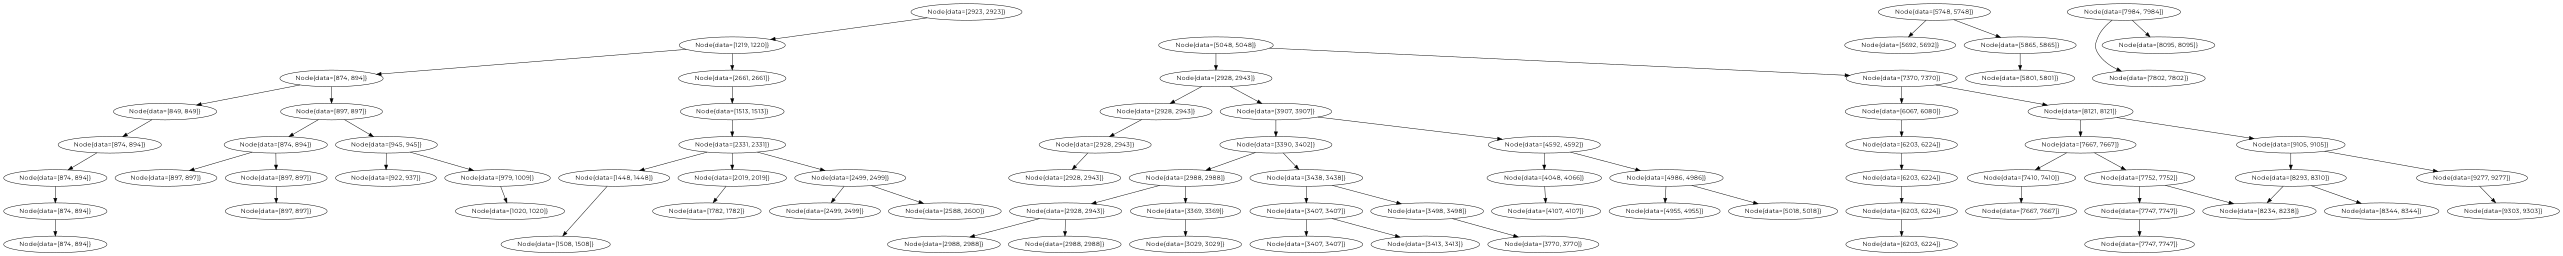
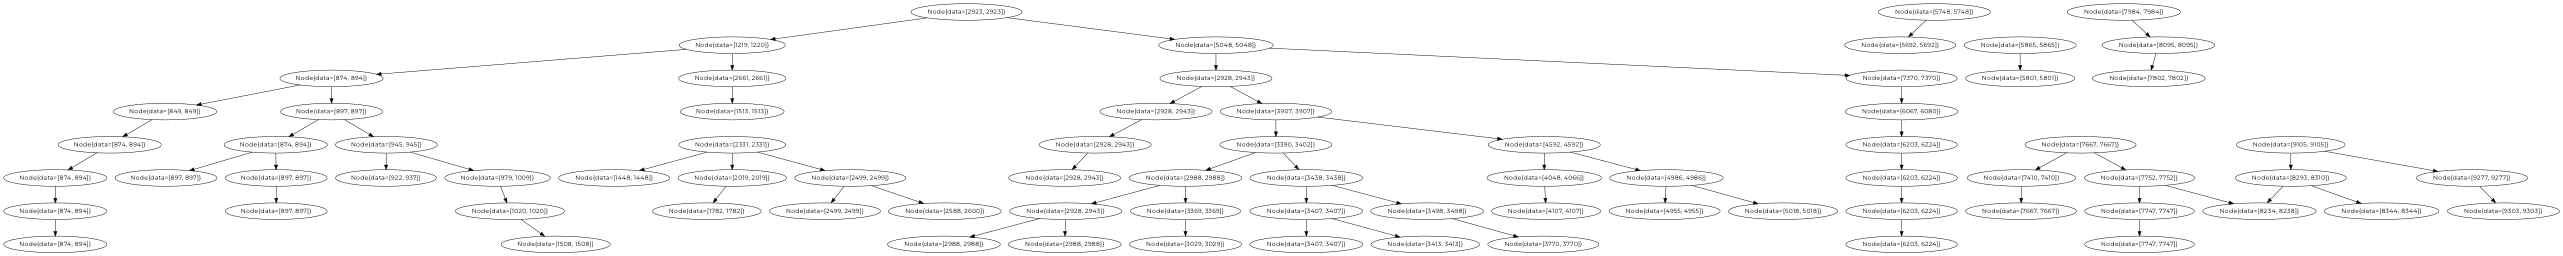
none -> (1089, 28)
(1975, 28) -> none
(2096, 47) -> (2154, 60)
(2081, 112) -> none
(732, 126) -> none
(586, 209) -> (531, 226)
